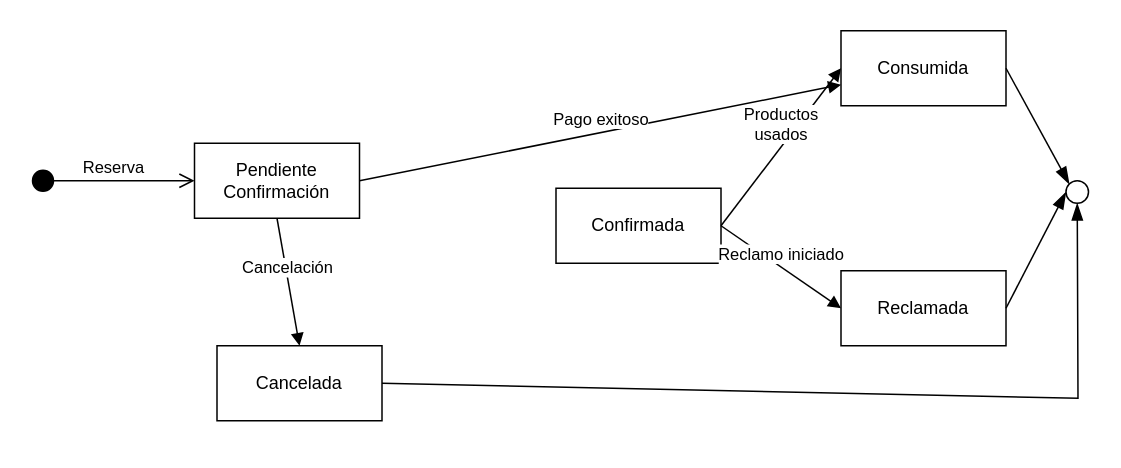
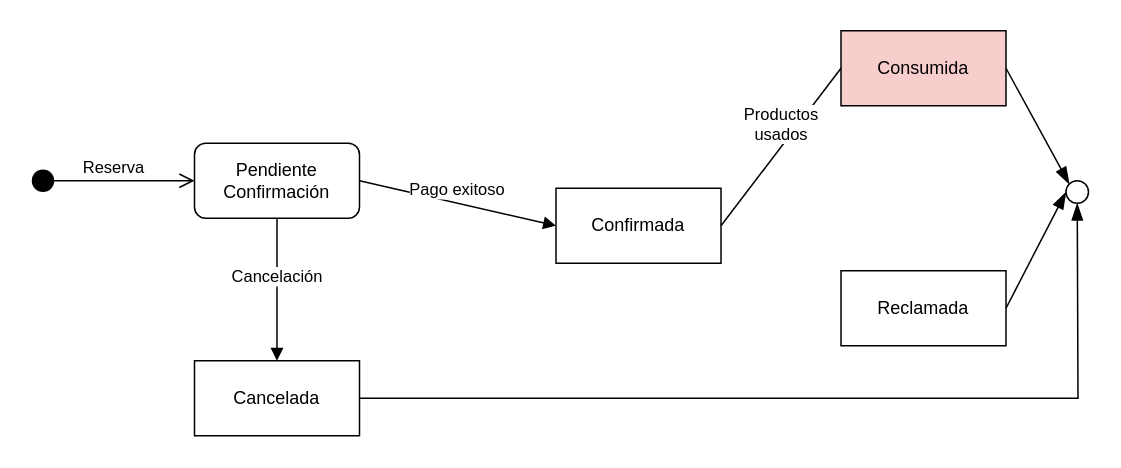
(923, 68) -> (923, 68)
(828, 84) -> (832, 80)
(490, 155) -> (451, 202)
(277, 181) -> (277, 181)
(776, 264) -> none
(299, 383) -> (277, 398)
